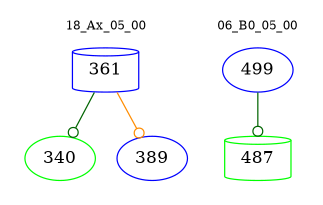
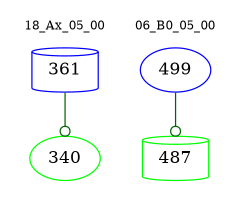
(152, 158) -> none
